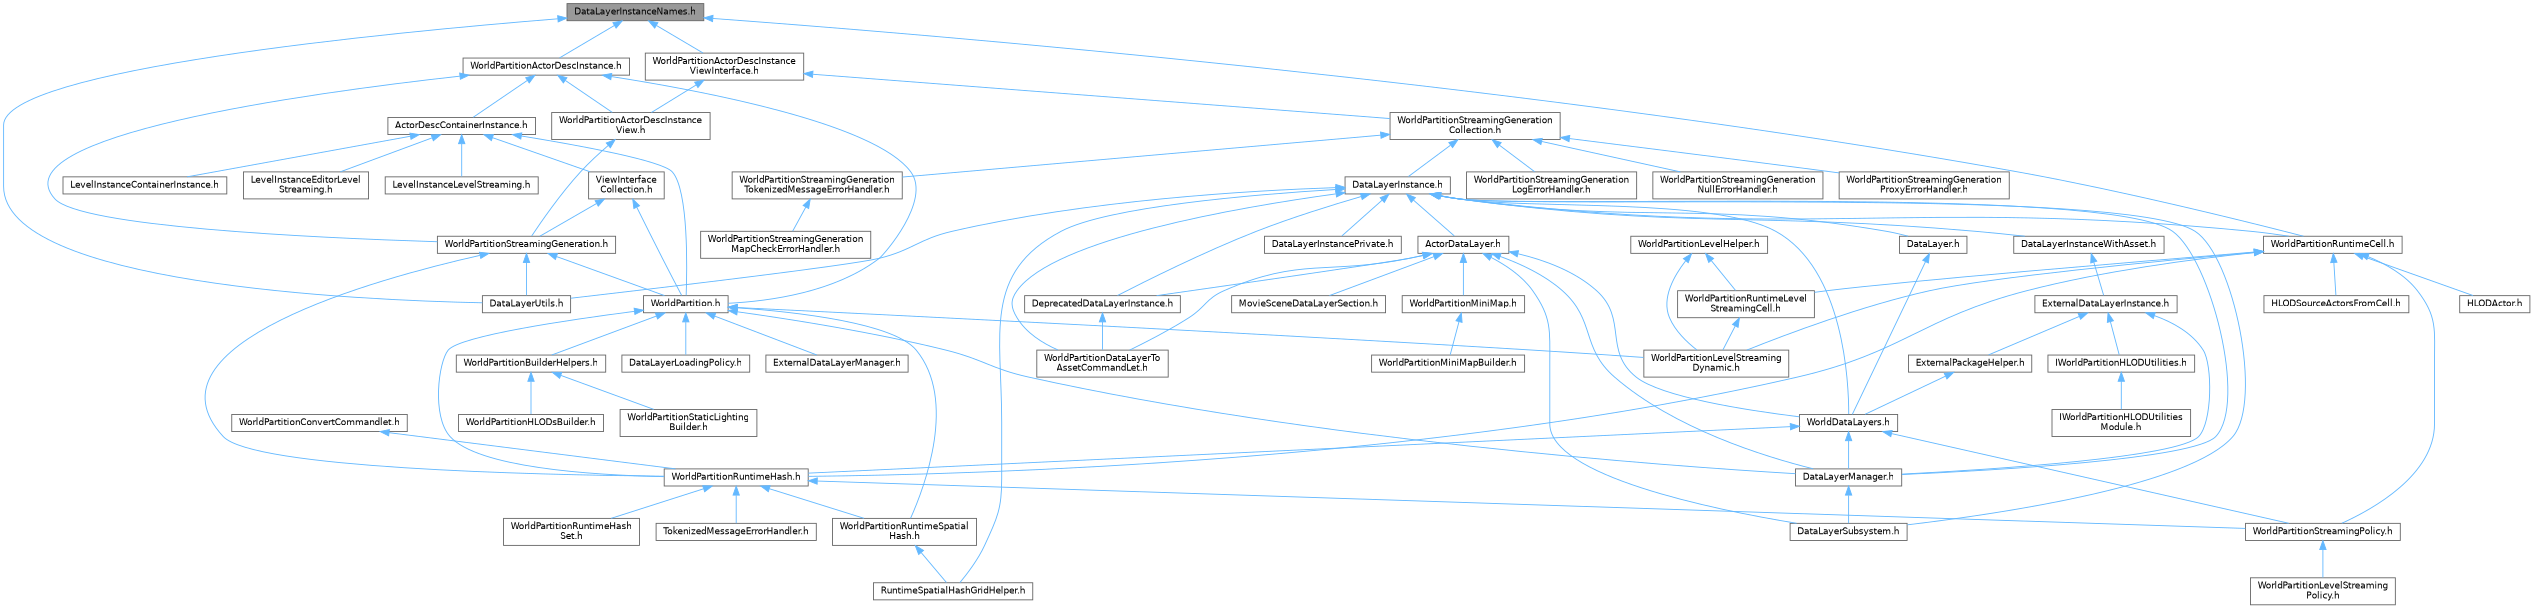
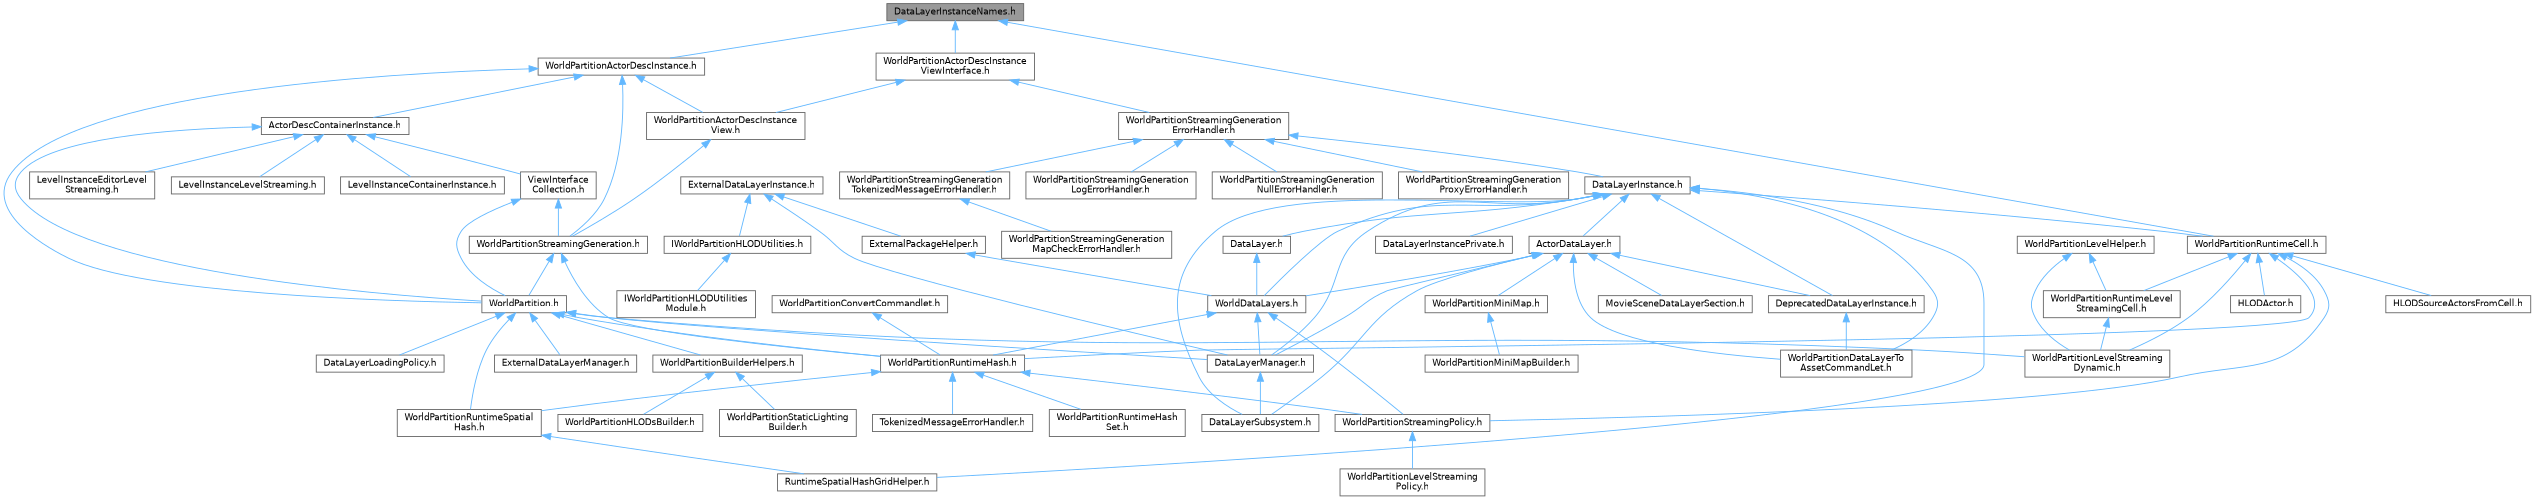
(1475, 126) -> (1204, 126)
(2089, 245) -> none
(526, 304) -> none
